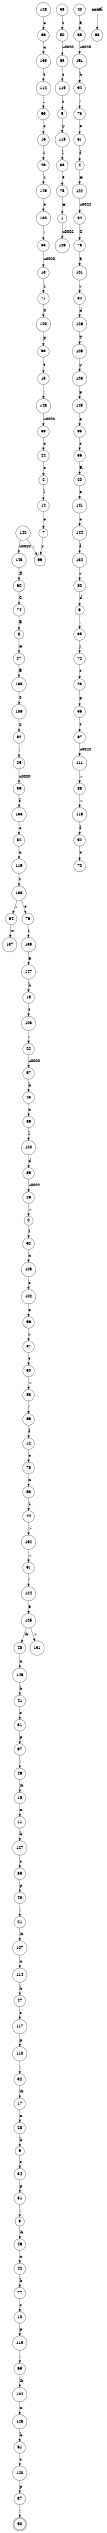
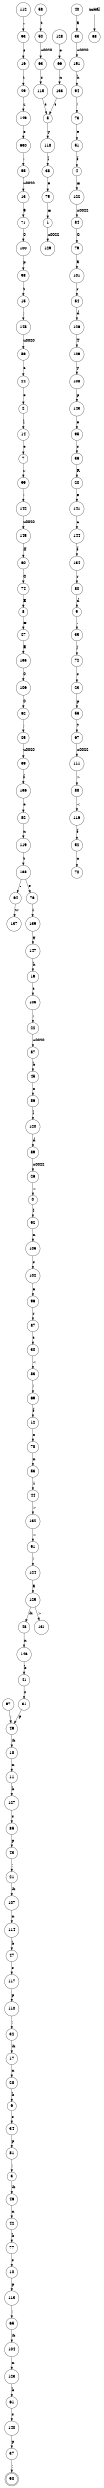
(43, 73) -> (54, 105)
(43, 219) -> (23, 146)
(45, 287) -> (25, 211)
(32, 546) -> (23, 494)
(20, 1736) -> (18, 1716)
